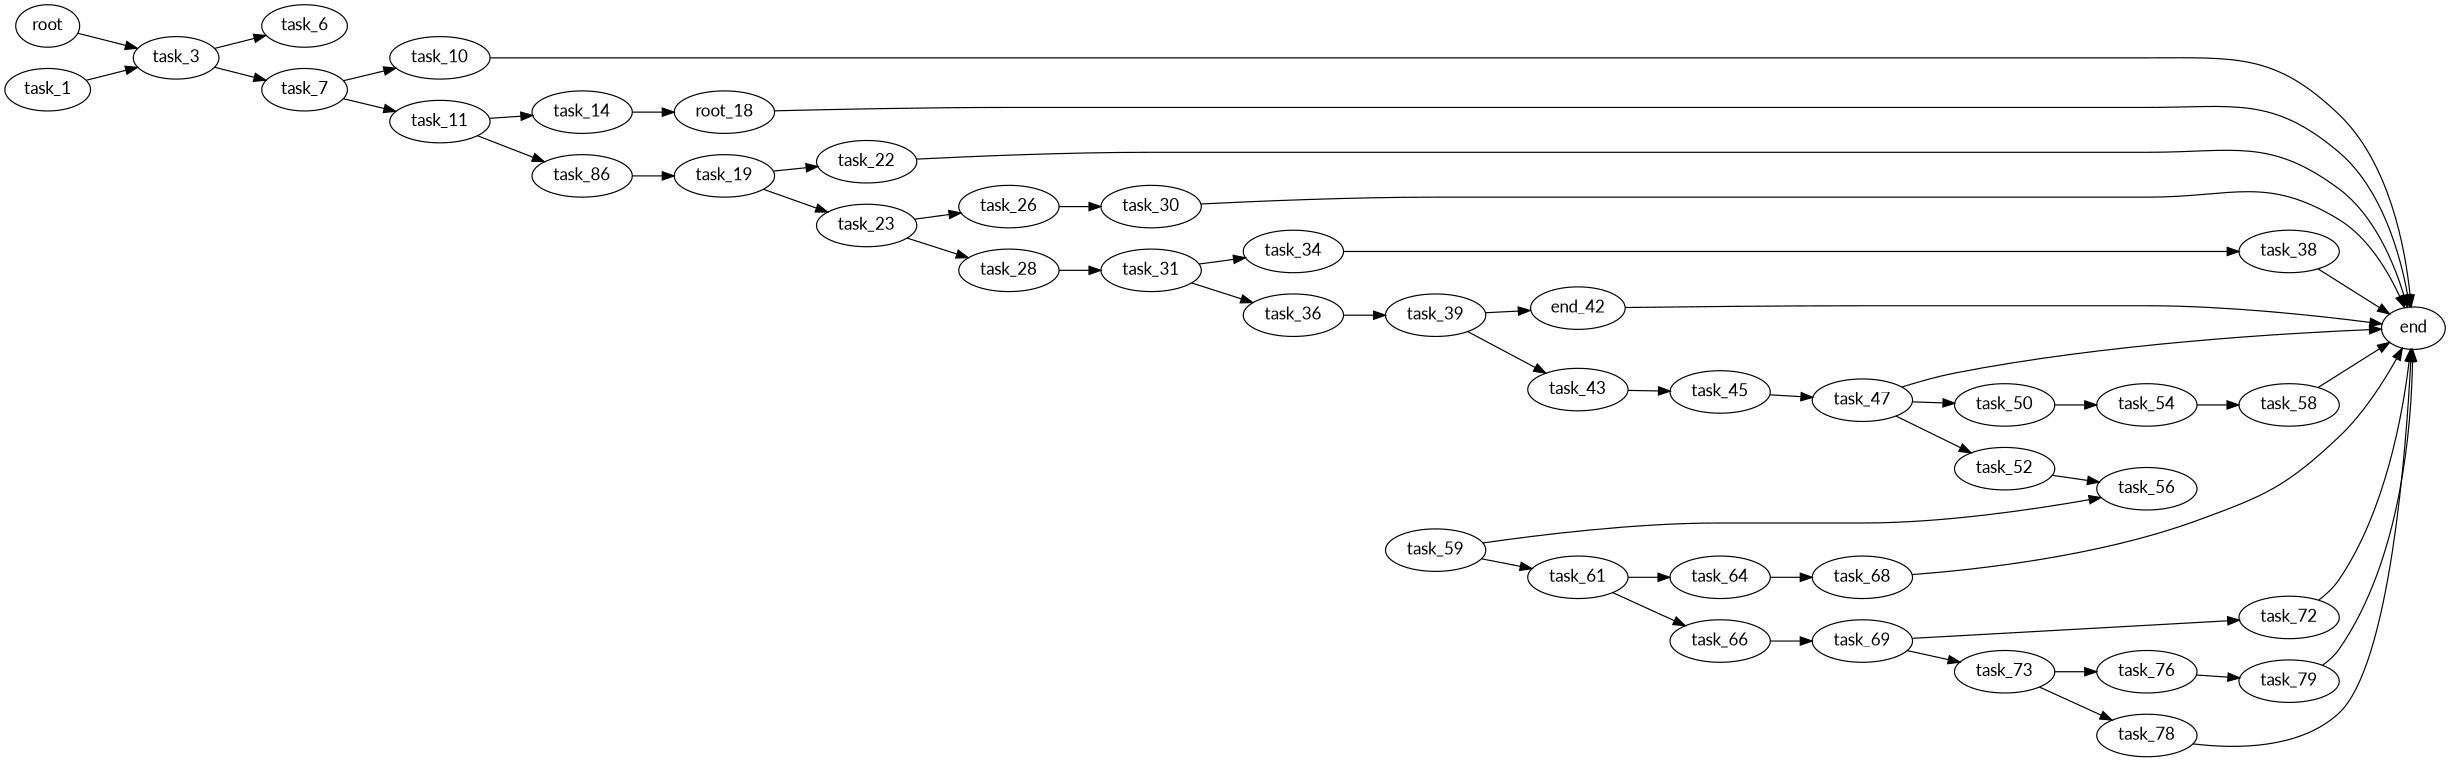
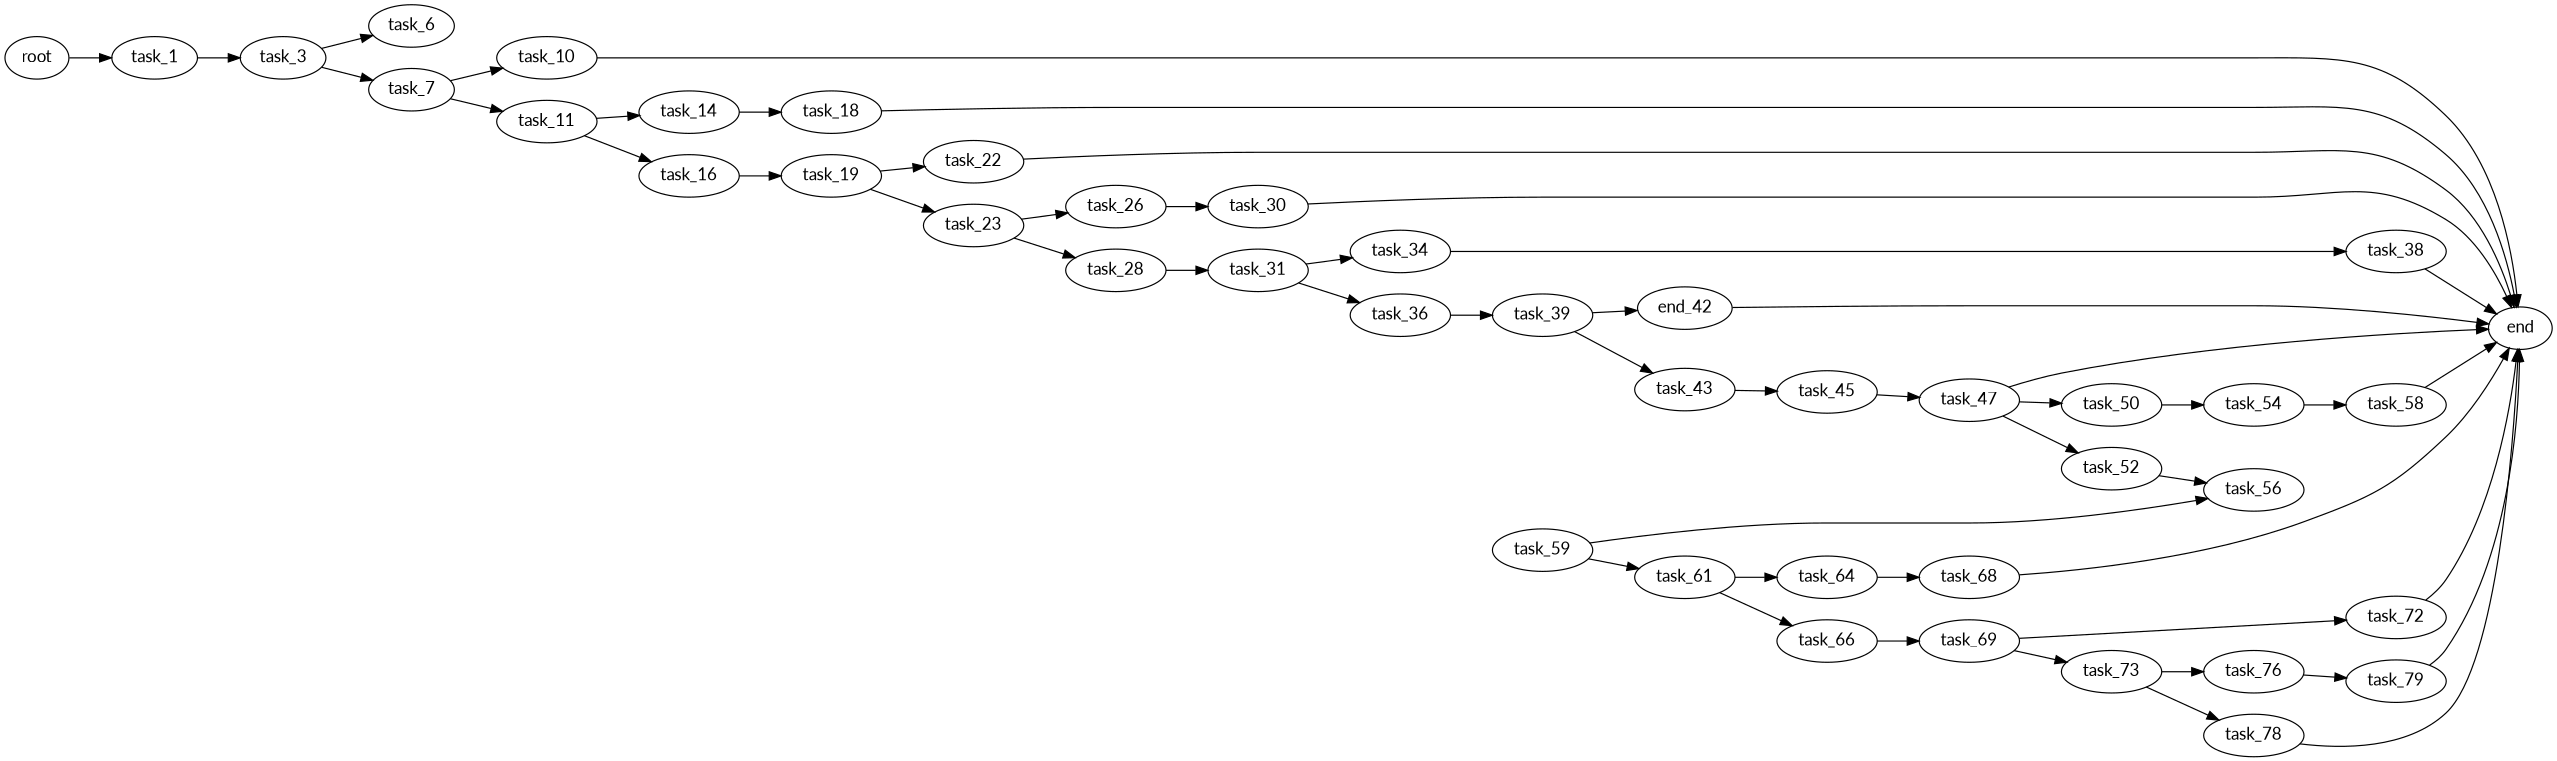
(102, 39) -> (84, 58)
(724, 112) -> (831, 112)
(582, 176) -> (689, 176)
